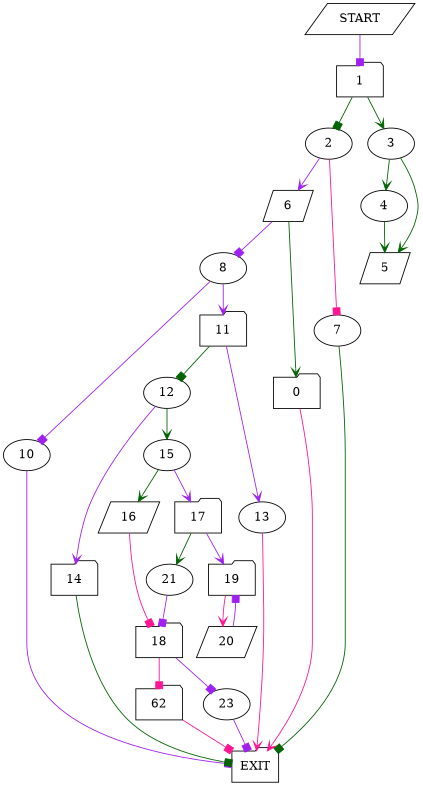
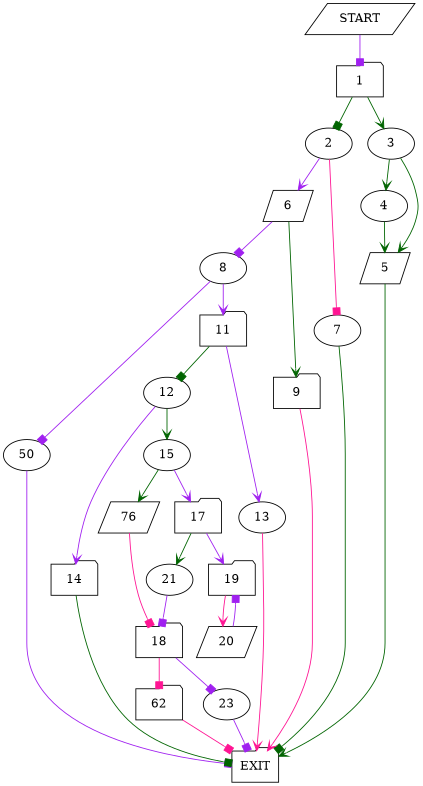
(297, 393) -> (297, 393)
(27, 455) -> (27, 455)
(129, 517) -> (129, 517)
none -> (385, 541)
